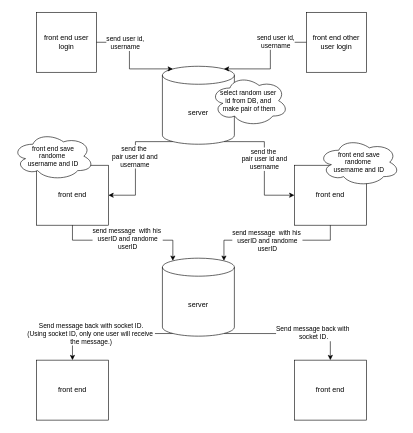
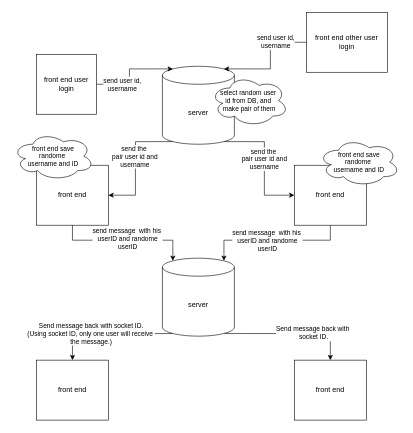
(66, 42) -> (66, 84)
(336, 42) -> (347, 42)
